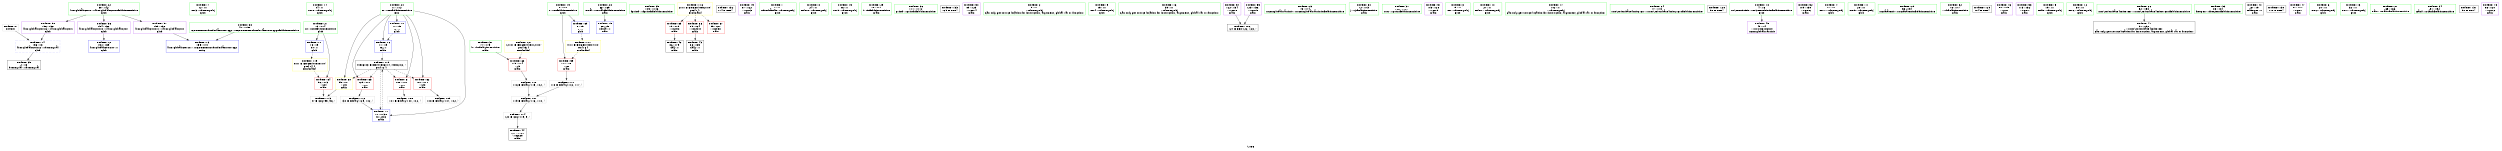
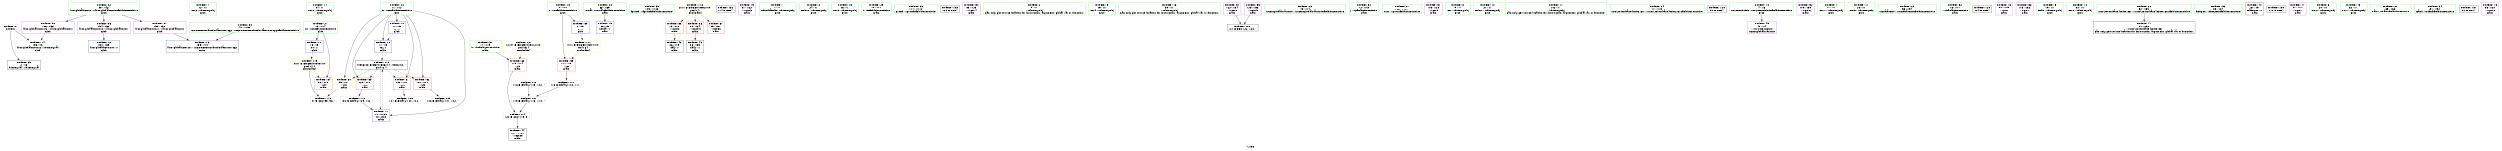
(31, 56) -> (12, 46)
(524, 75) -> (508, 91)
(323, 92) -> (311, 84)
